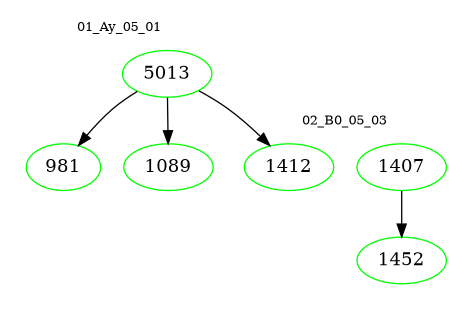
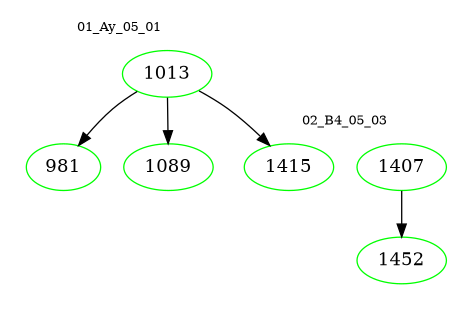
(167, 74) -> (167, 74)
(345, 121) -> (345, 121)
(289, 167) -> (289, 167)
